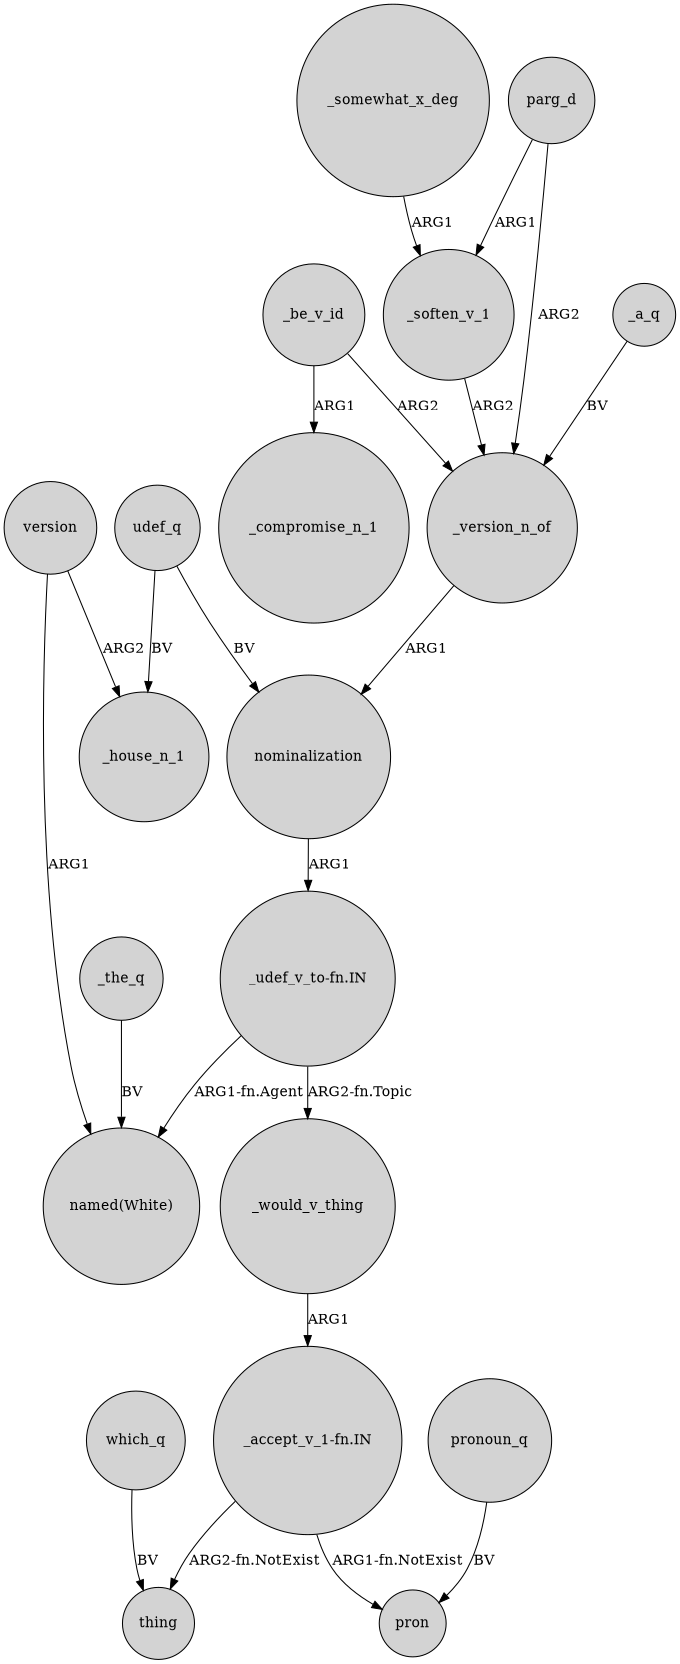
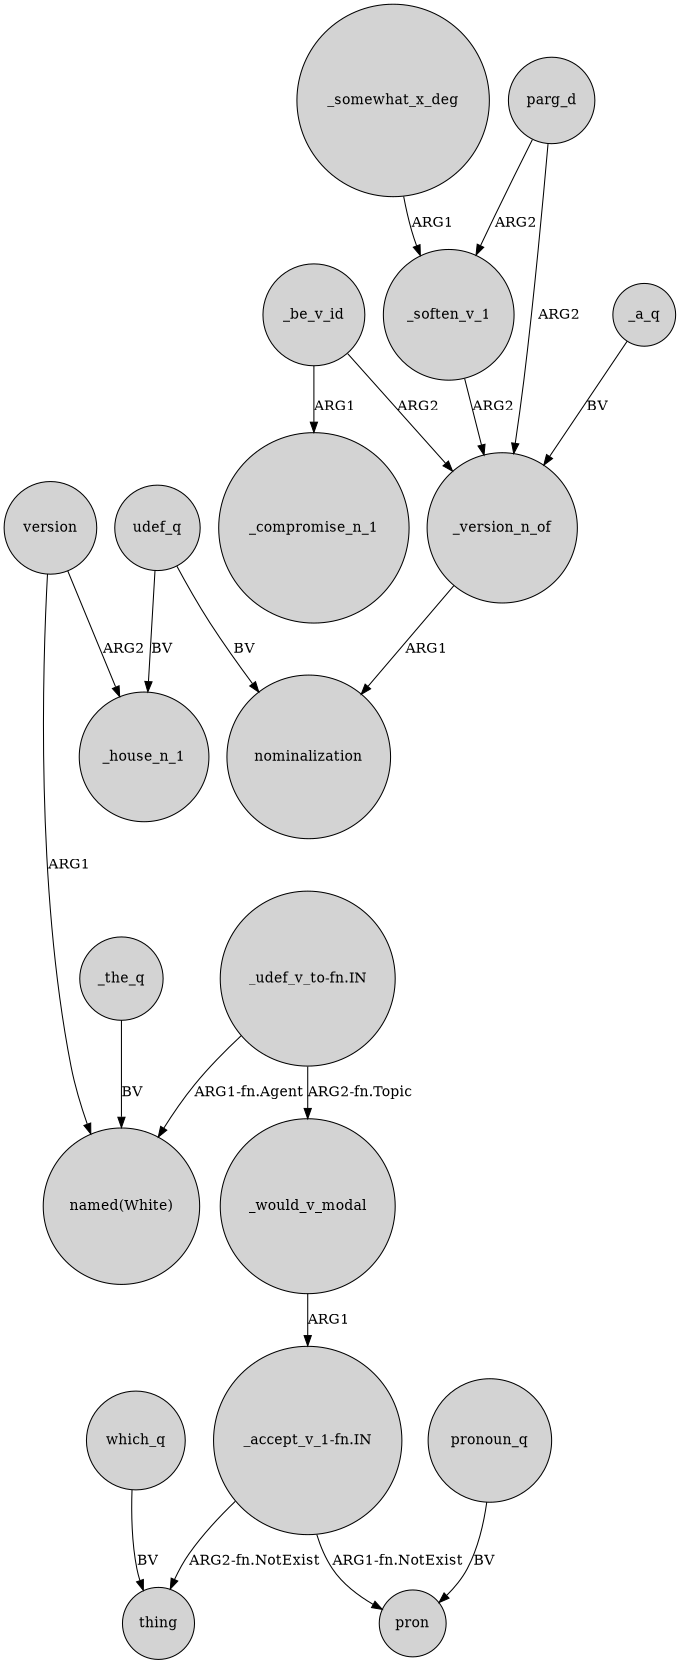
(516, 223) -> (516, 223)
(308, 859) -> none
(308, 1206) -> (308, 1206)
